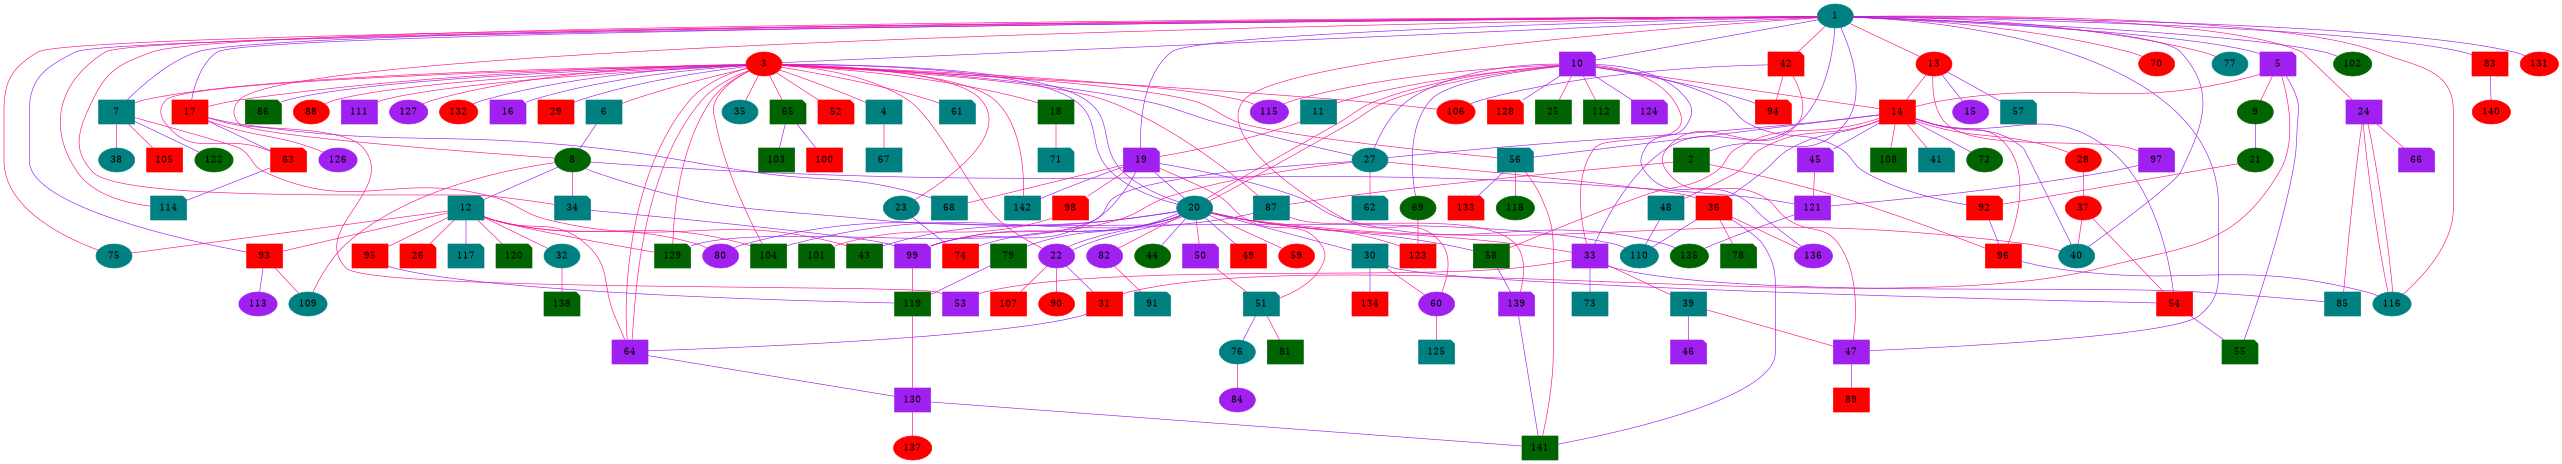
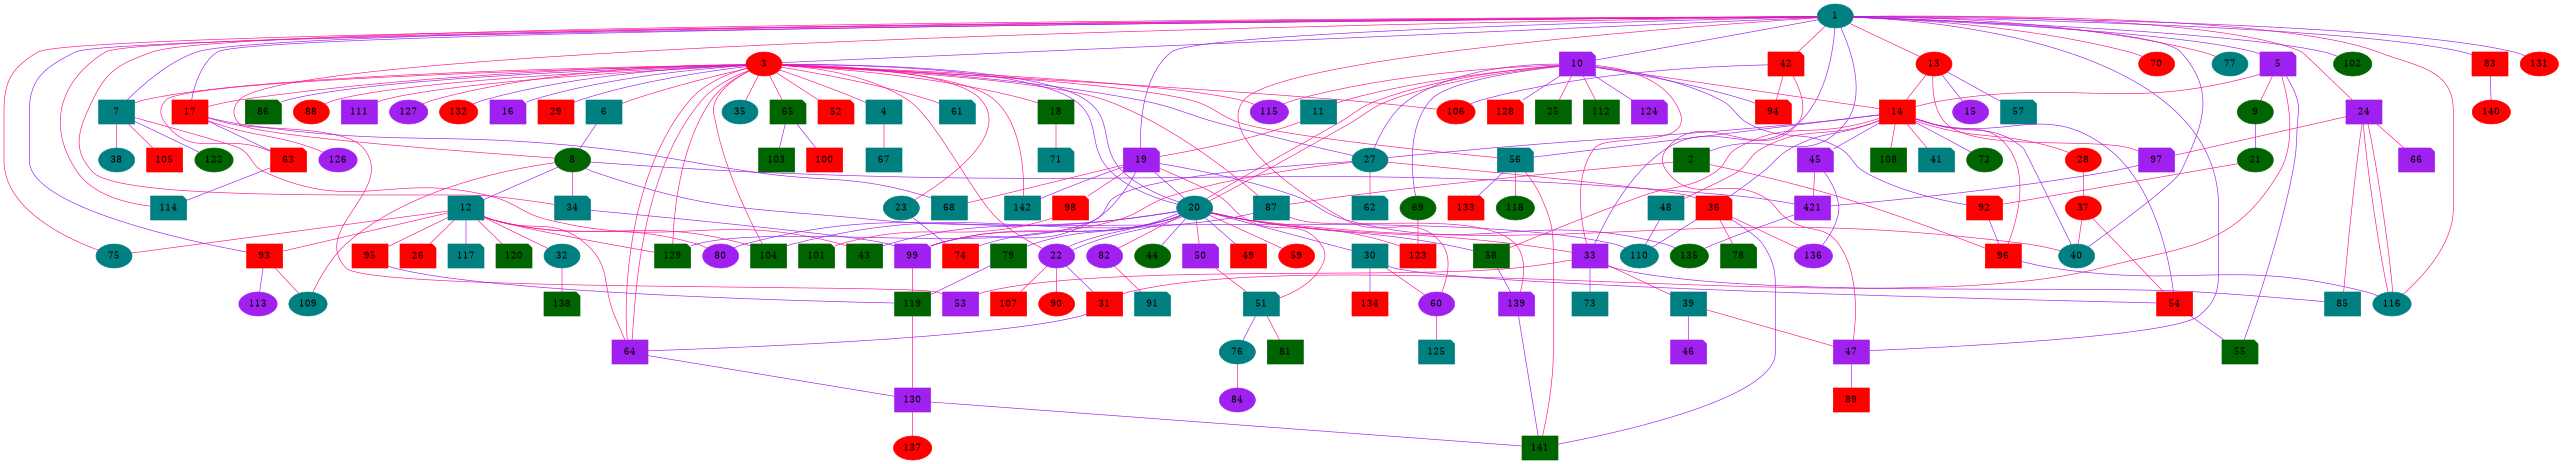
none -> (2260, 136)
(1643, 152) -> (1839, 211)
(1813, 208) -> (1813, 208)
